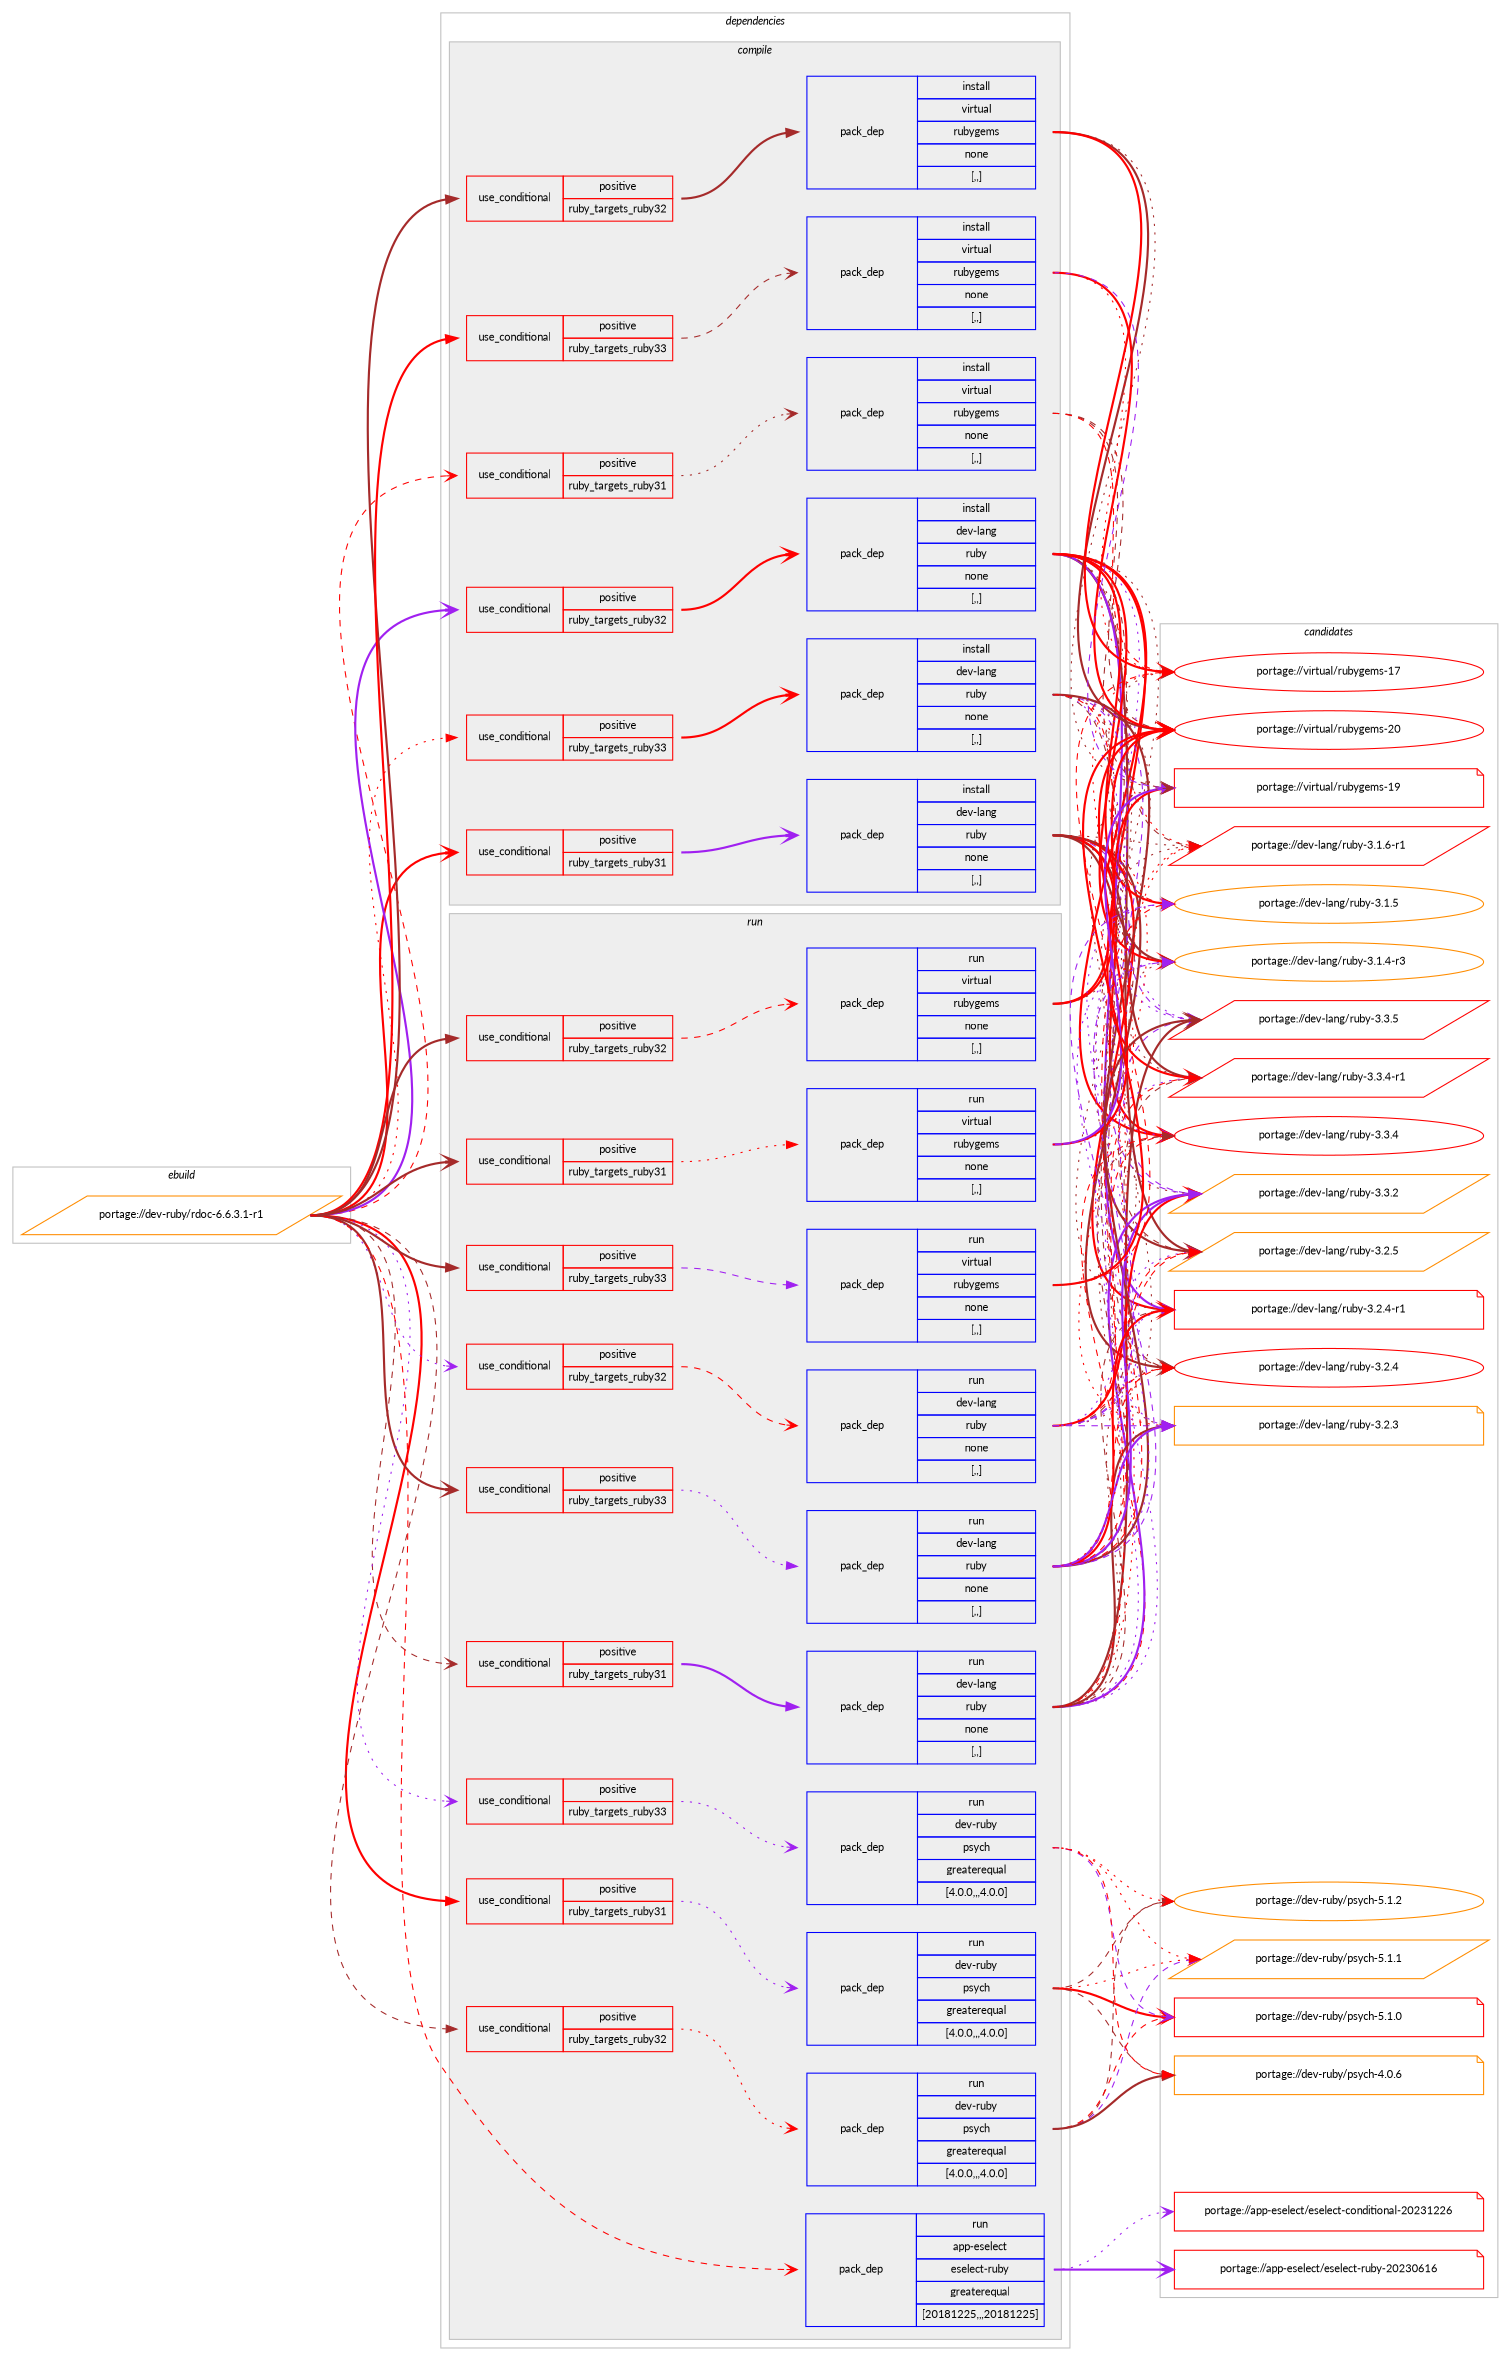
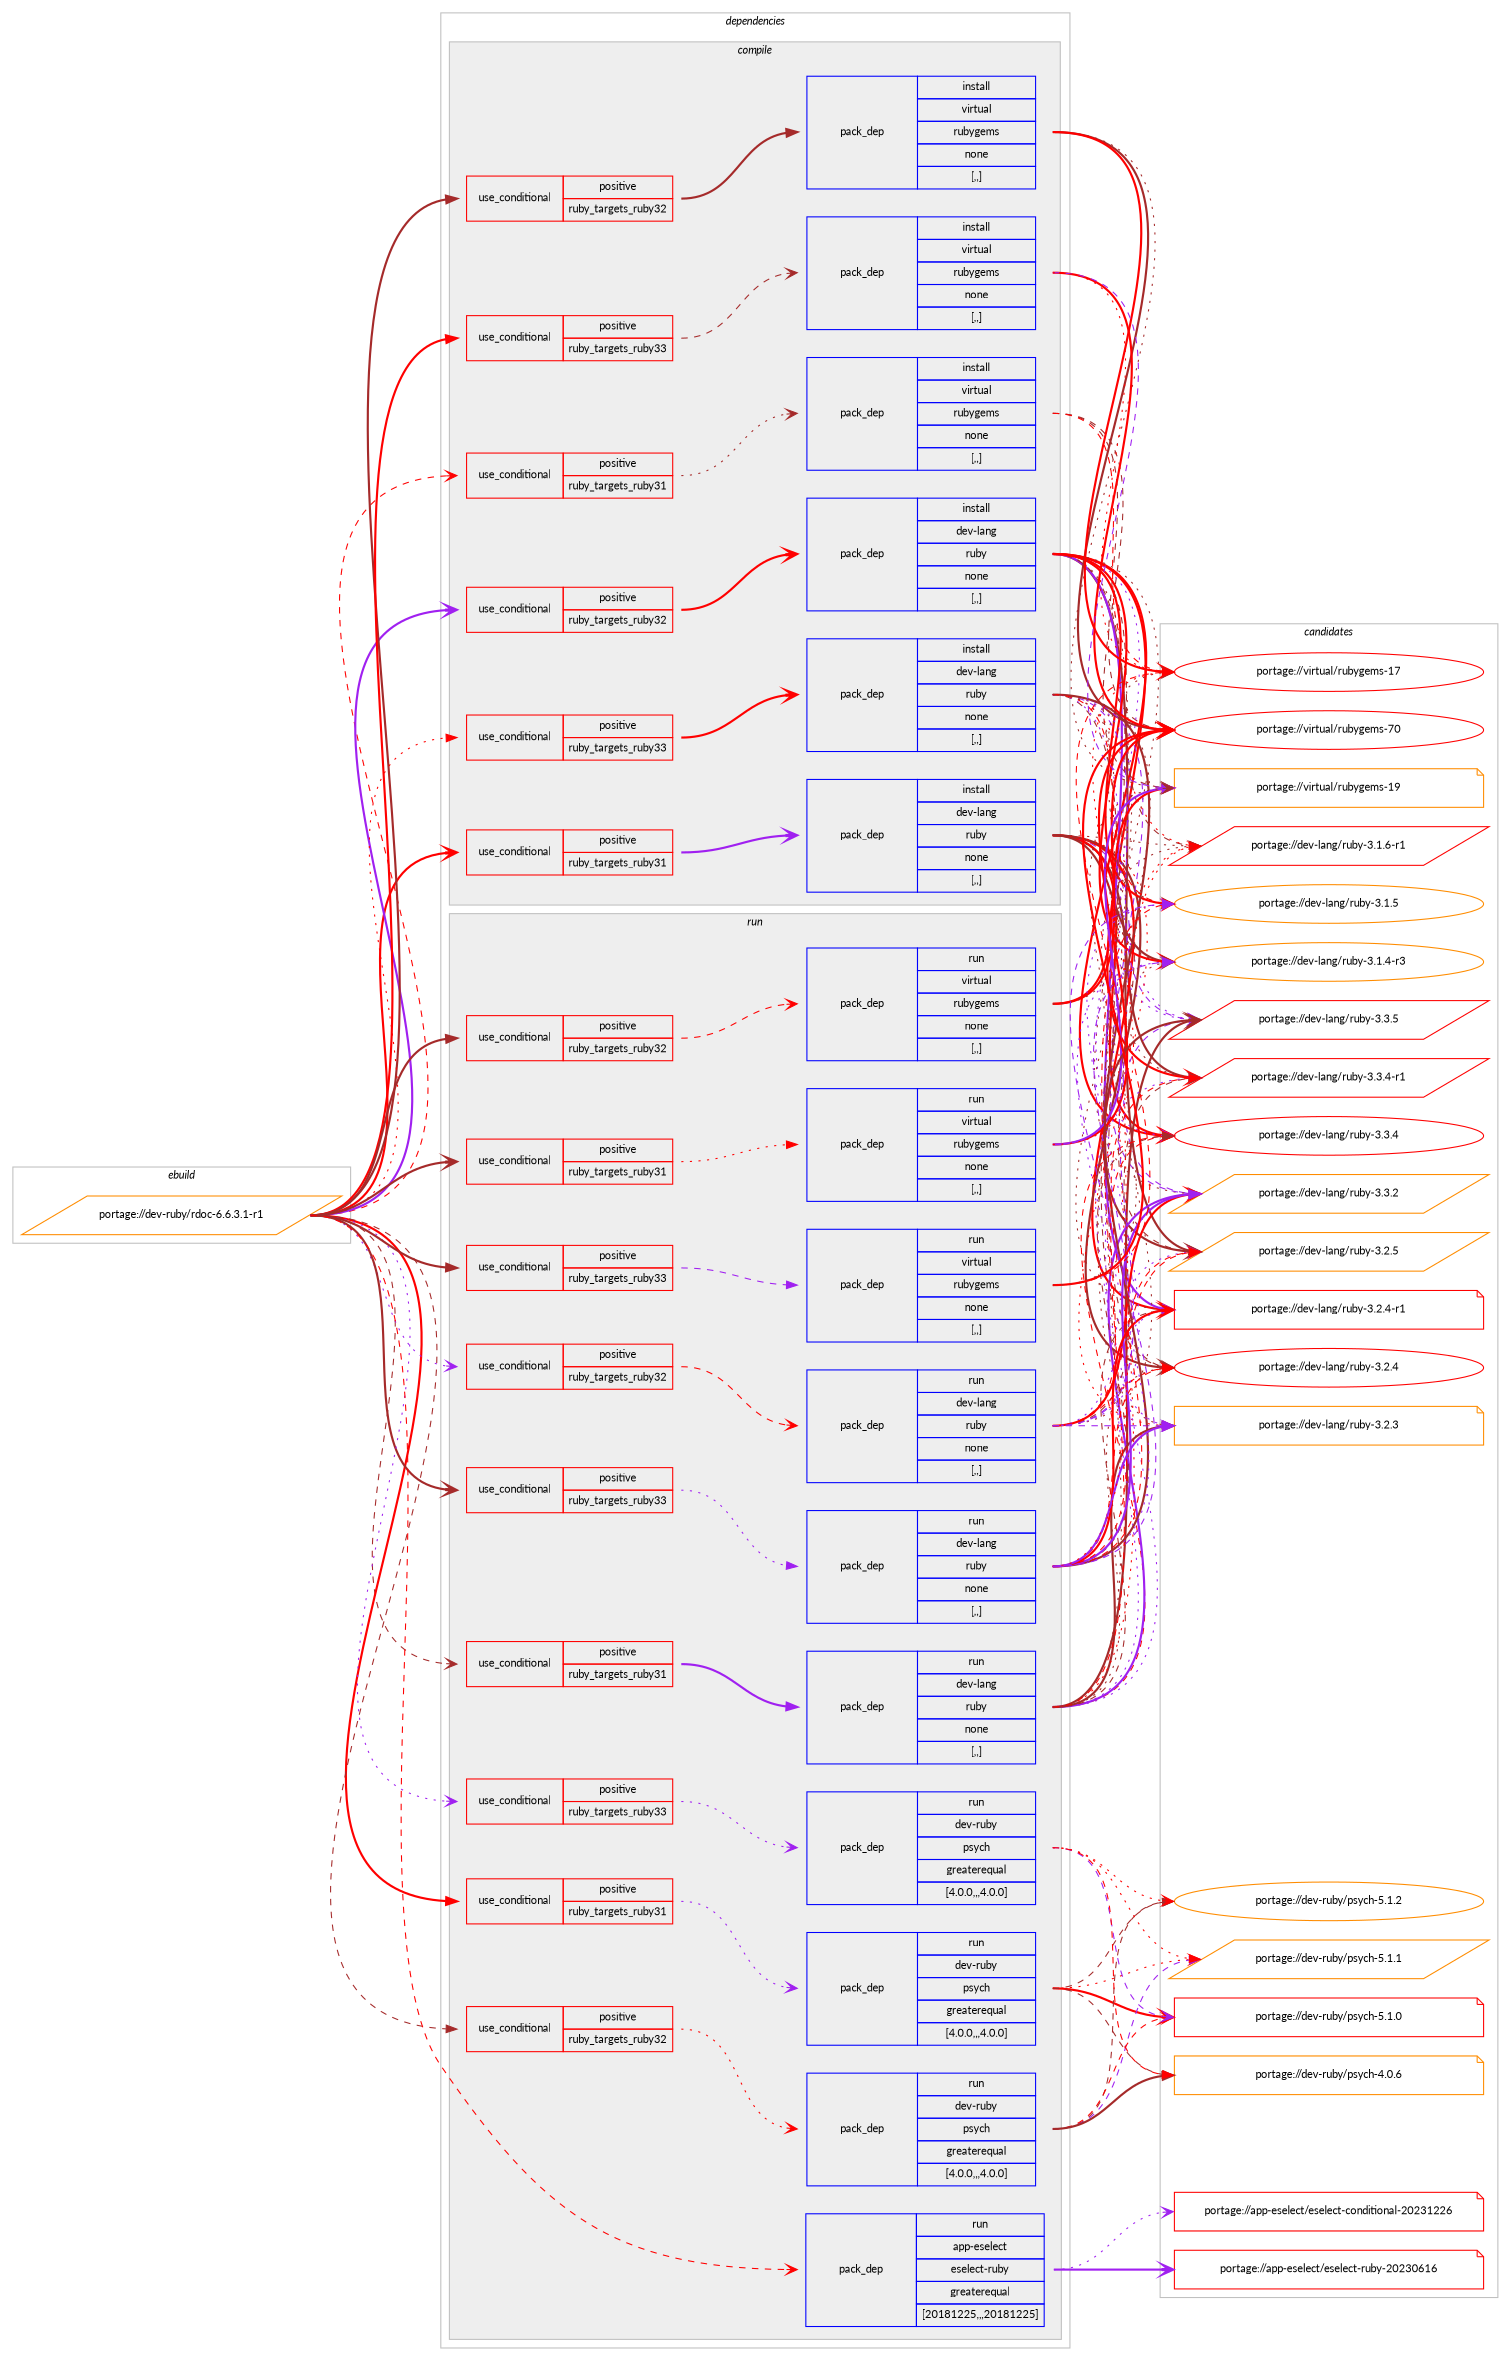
(1329, 730) -> (1329, 730)
(1329, 788) -> (1329, 788)
